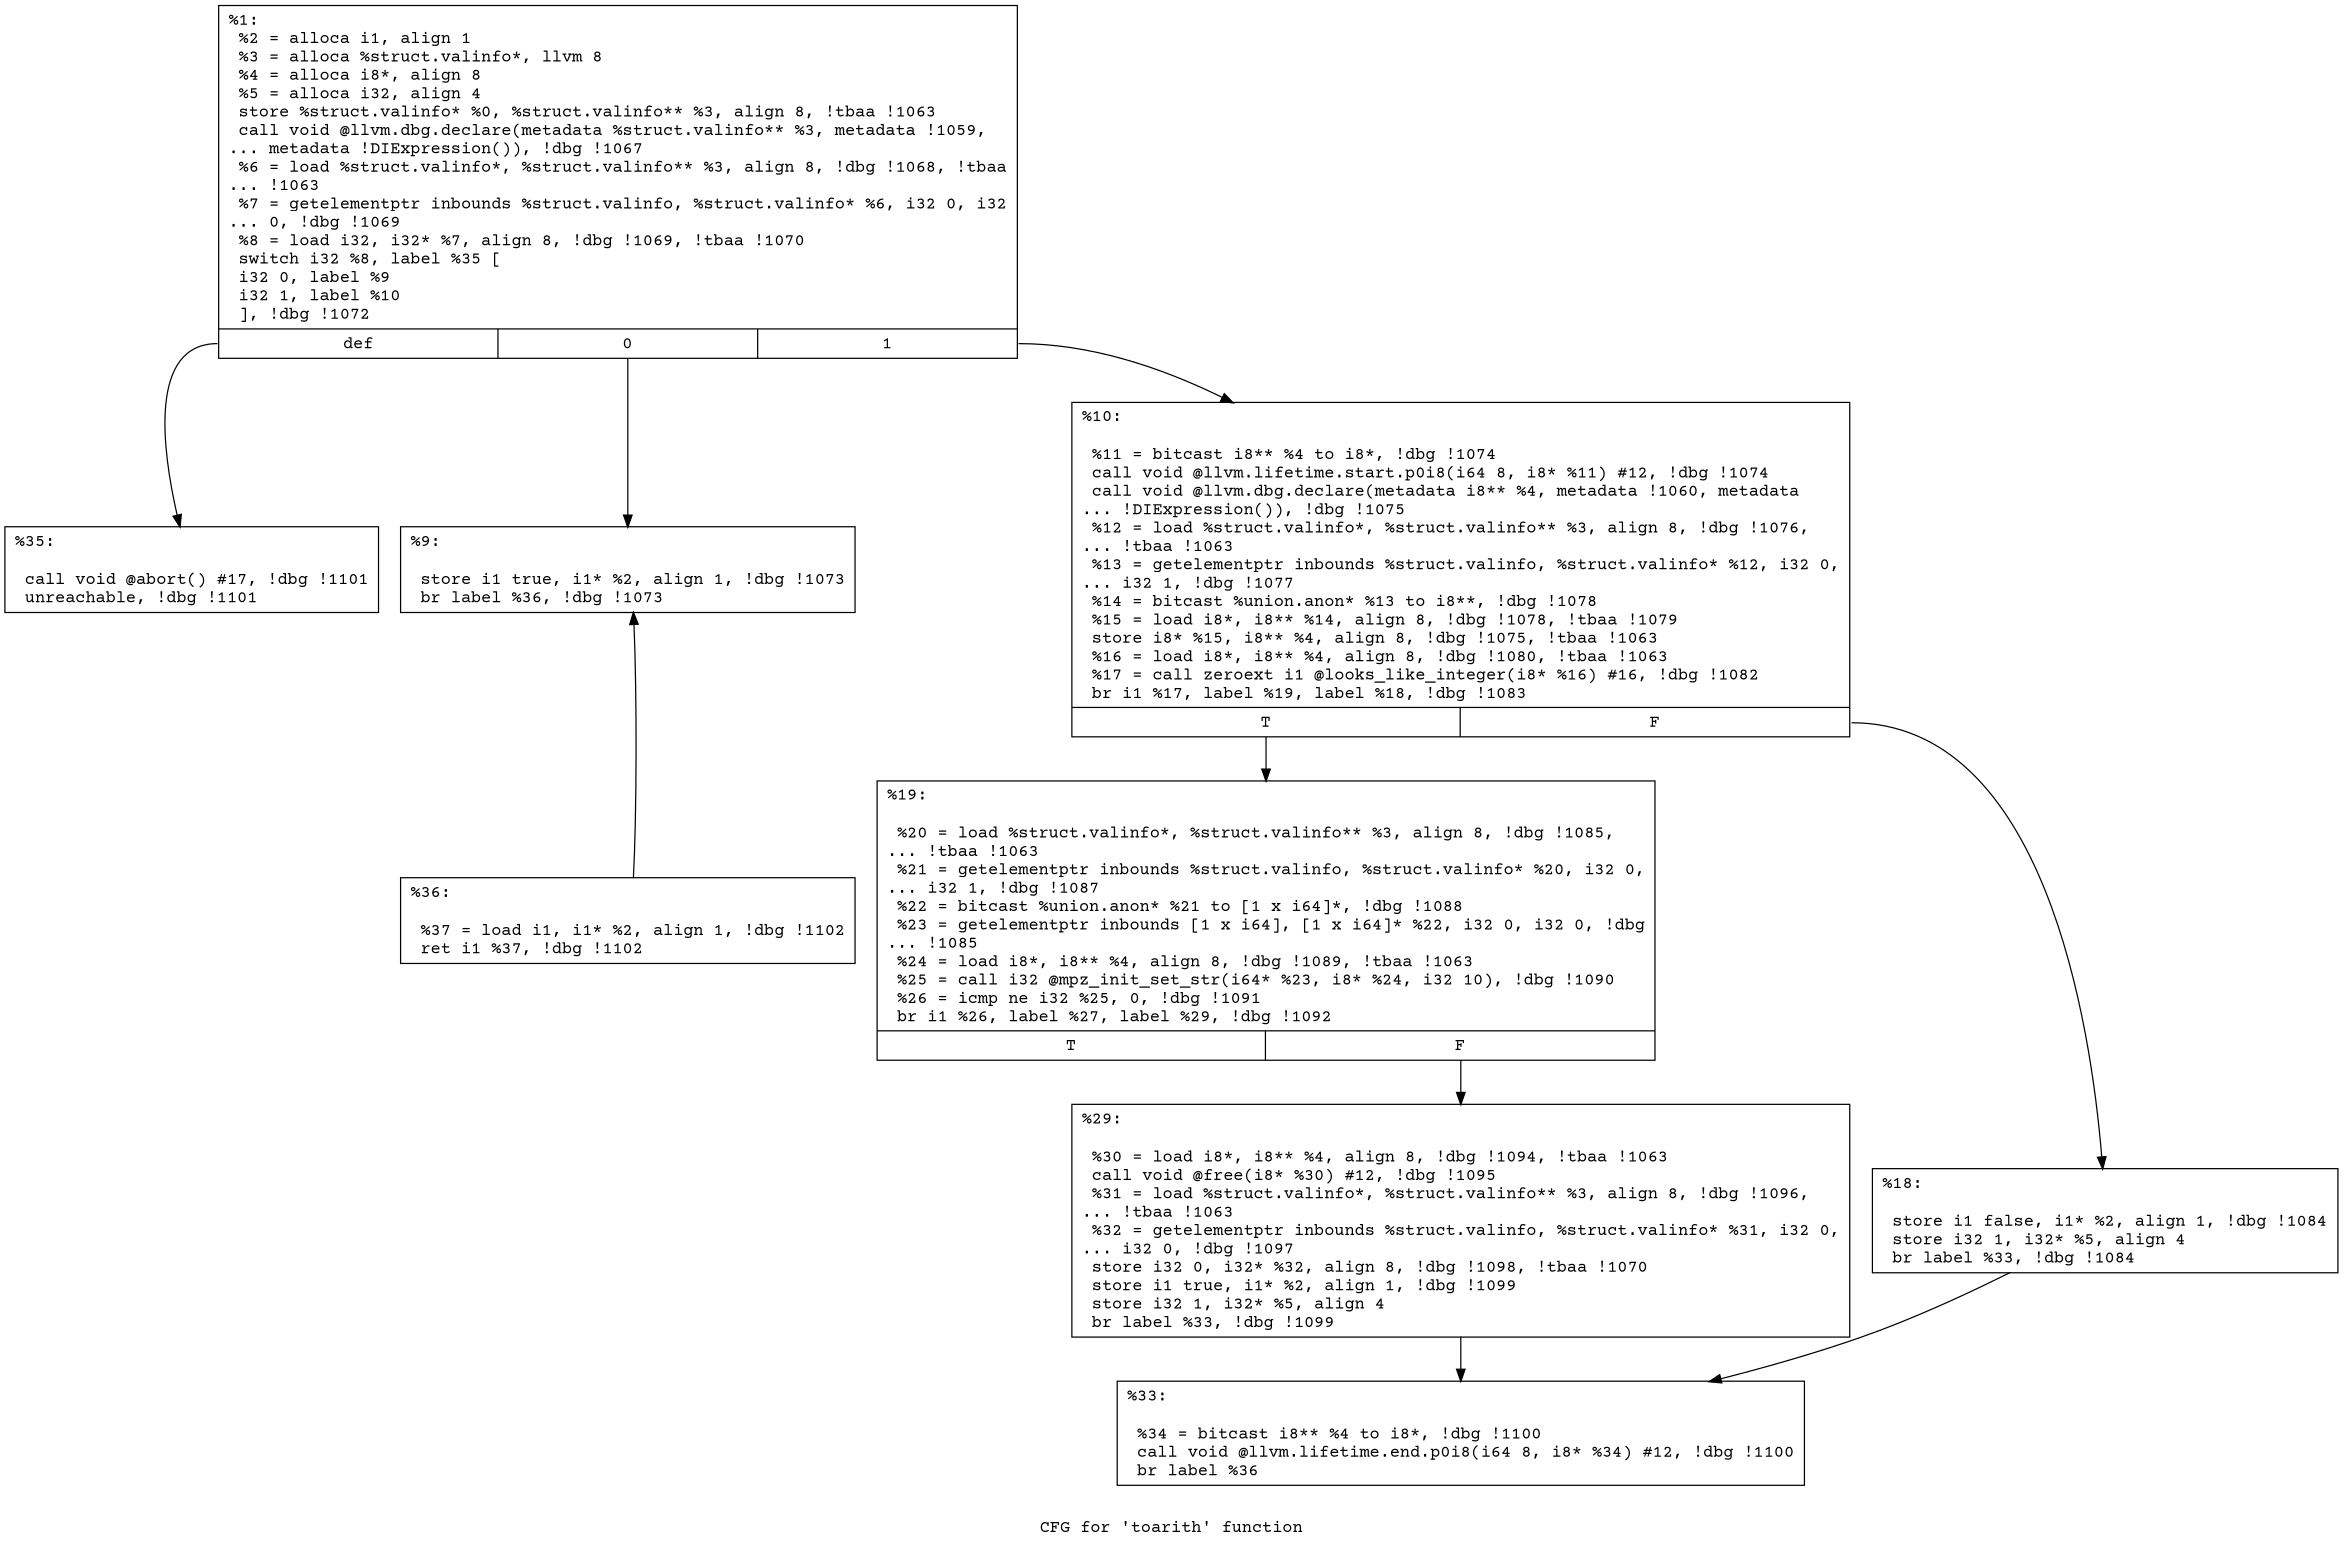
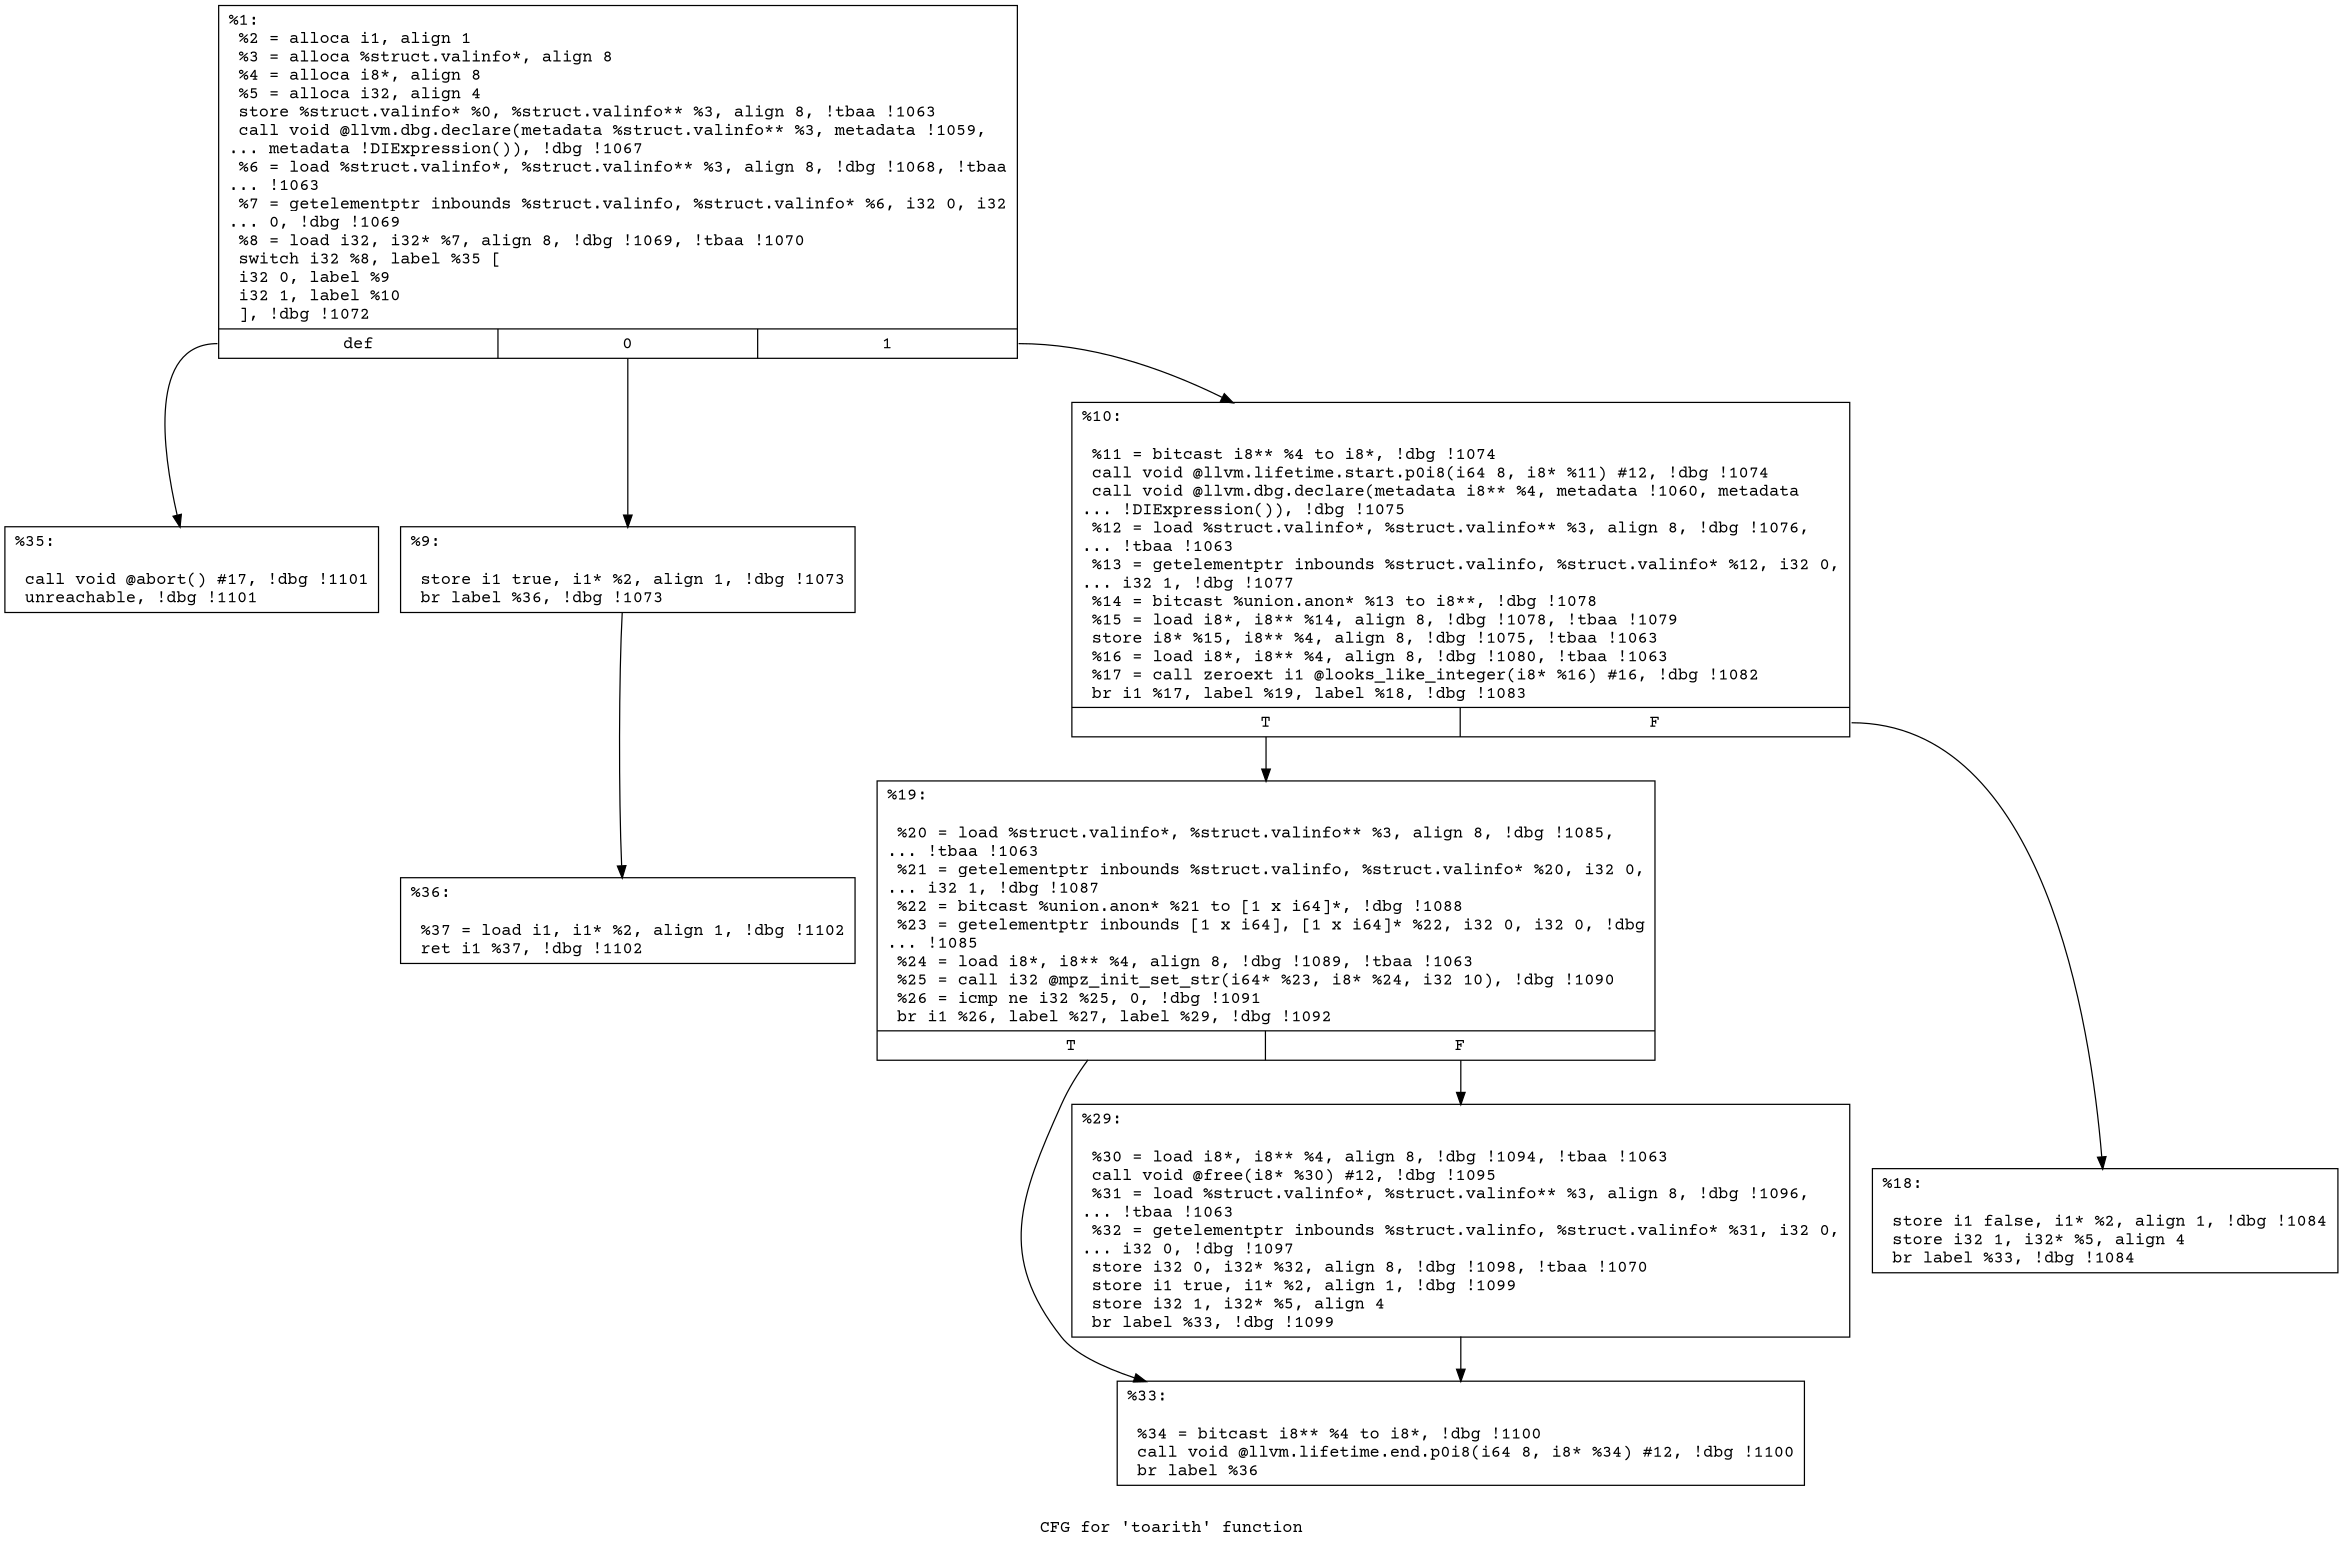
(416, 56) -> (421, 56)
(636, 751) -> (620, 739)
(1869, 1334) -> (1022, 1239)
